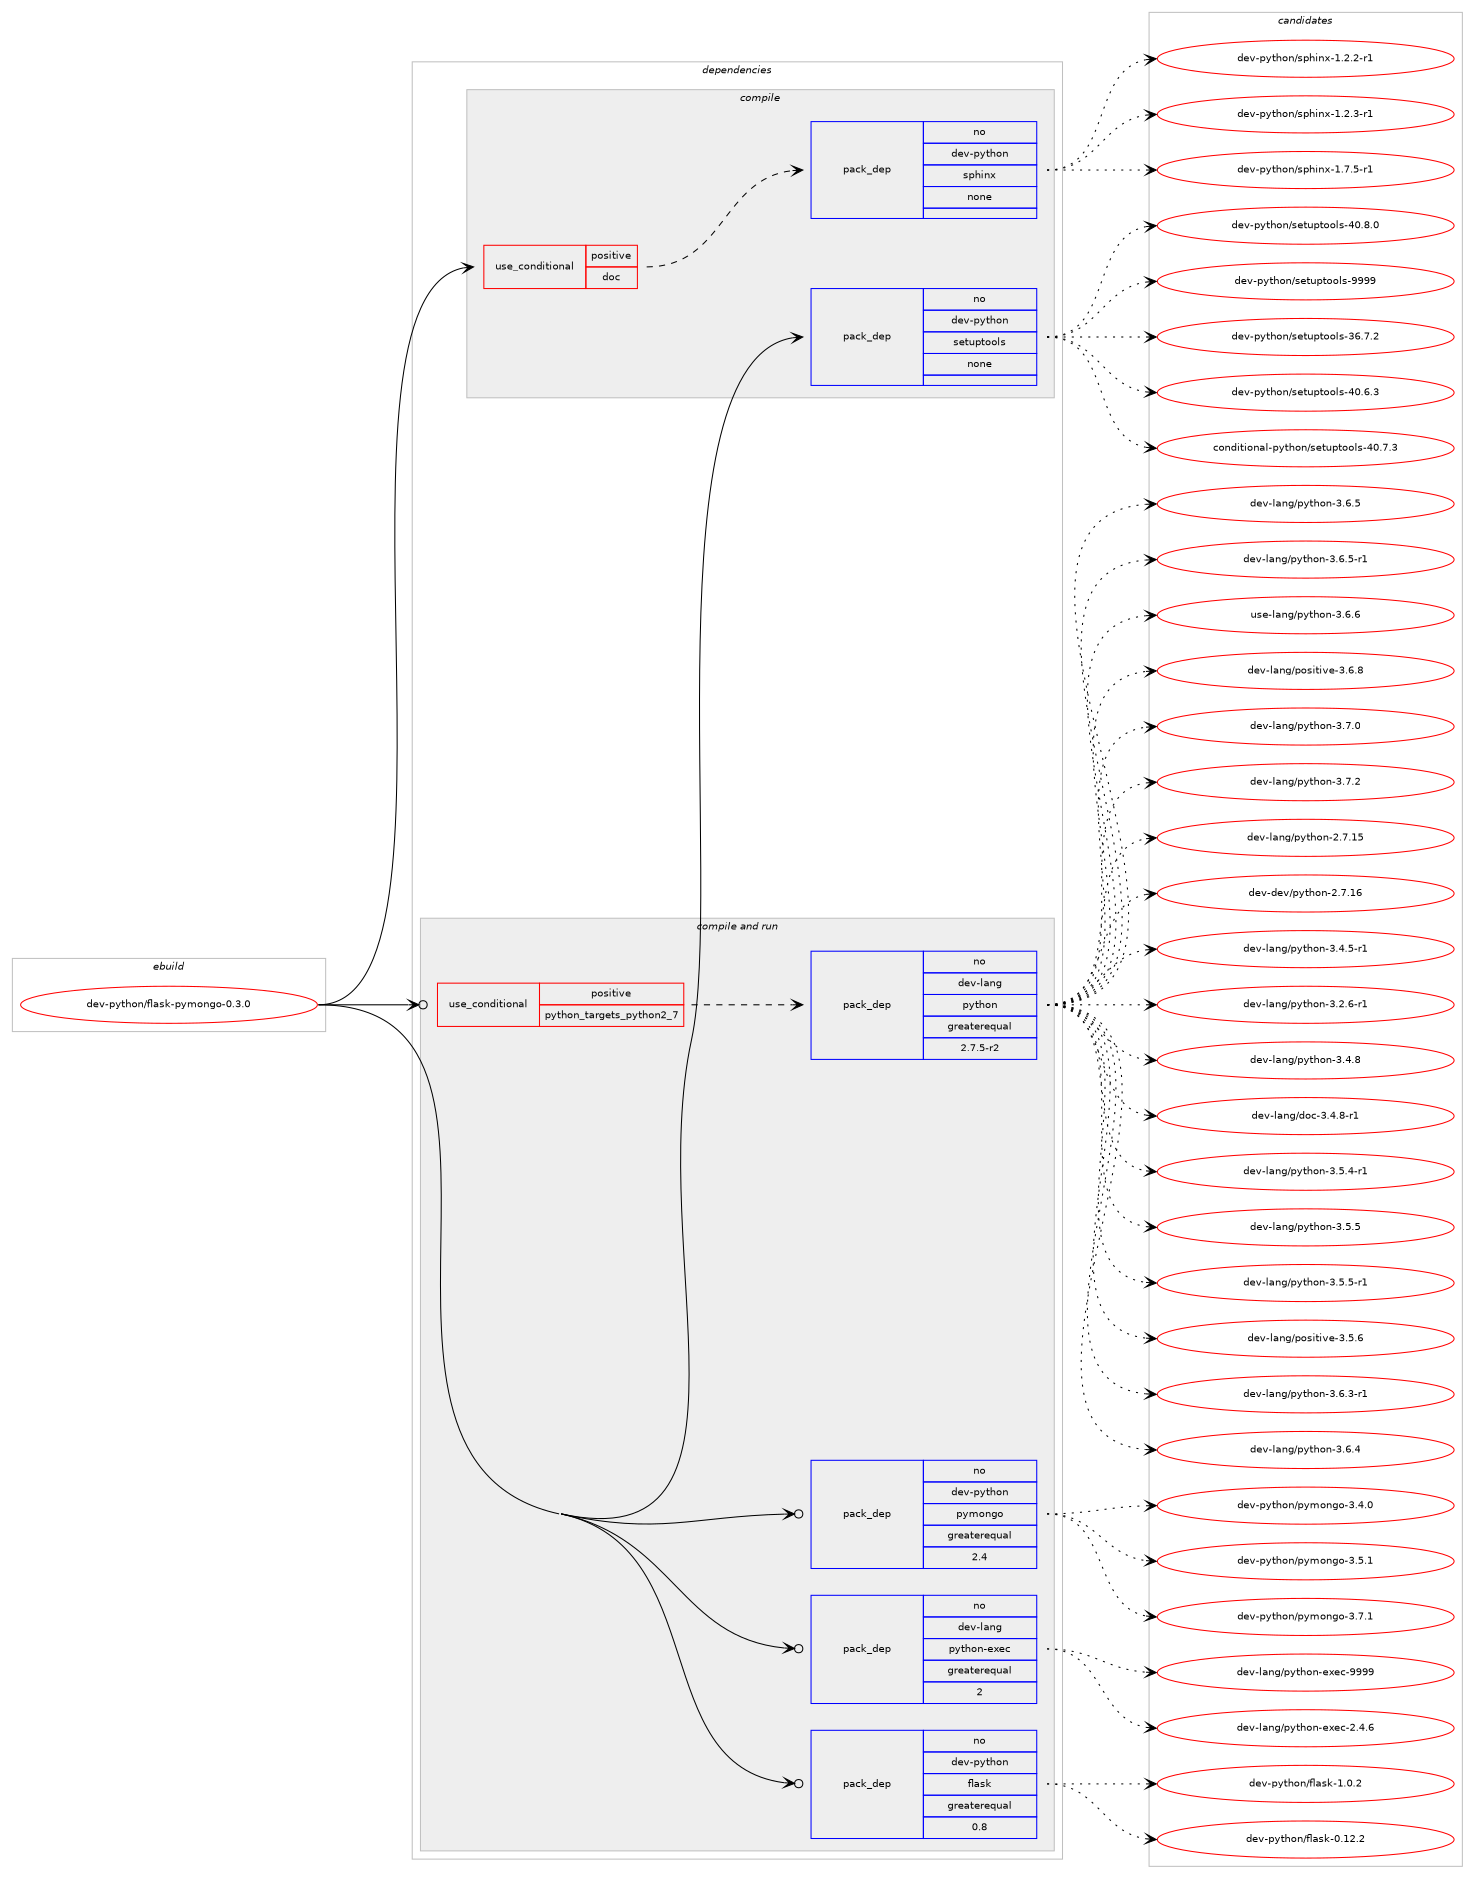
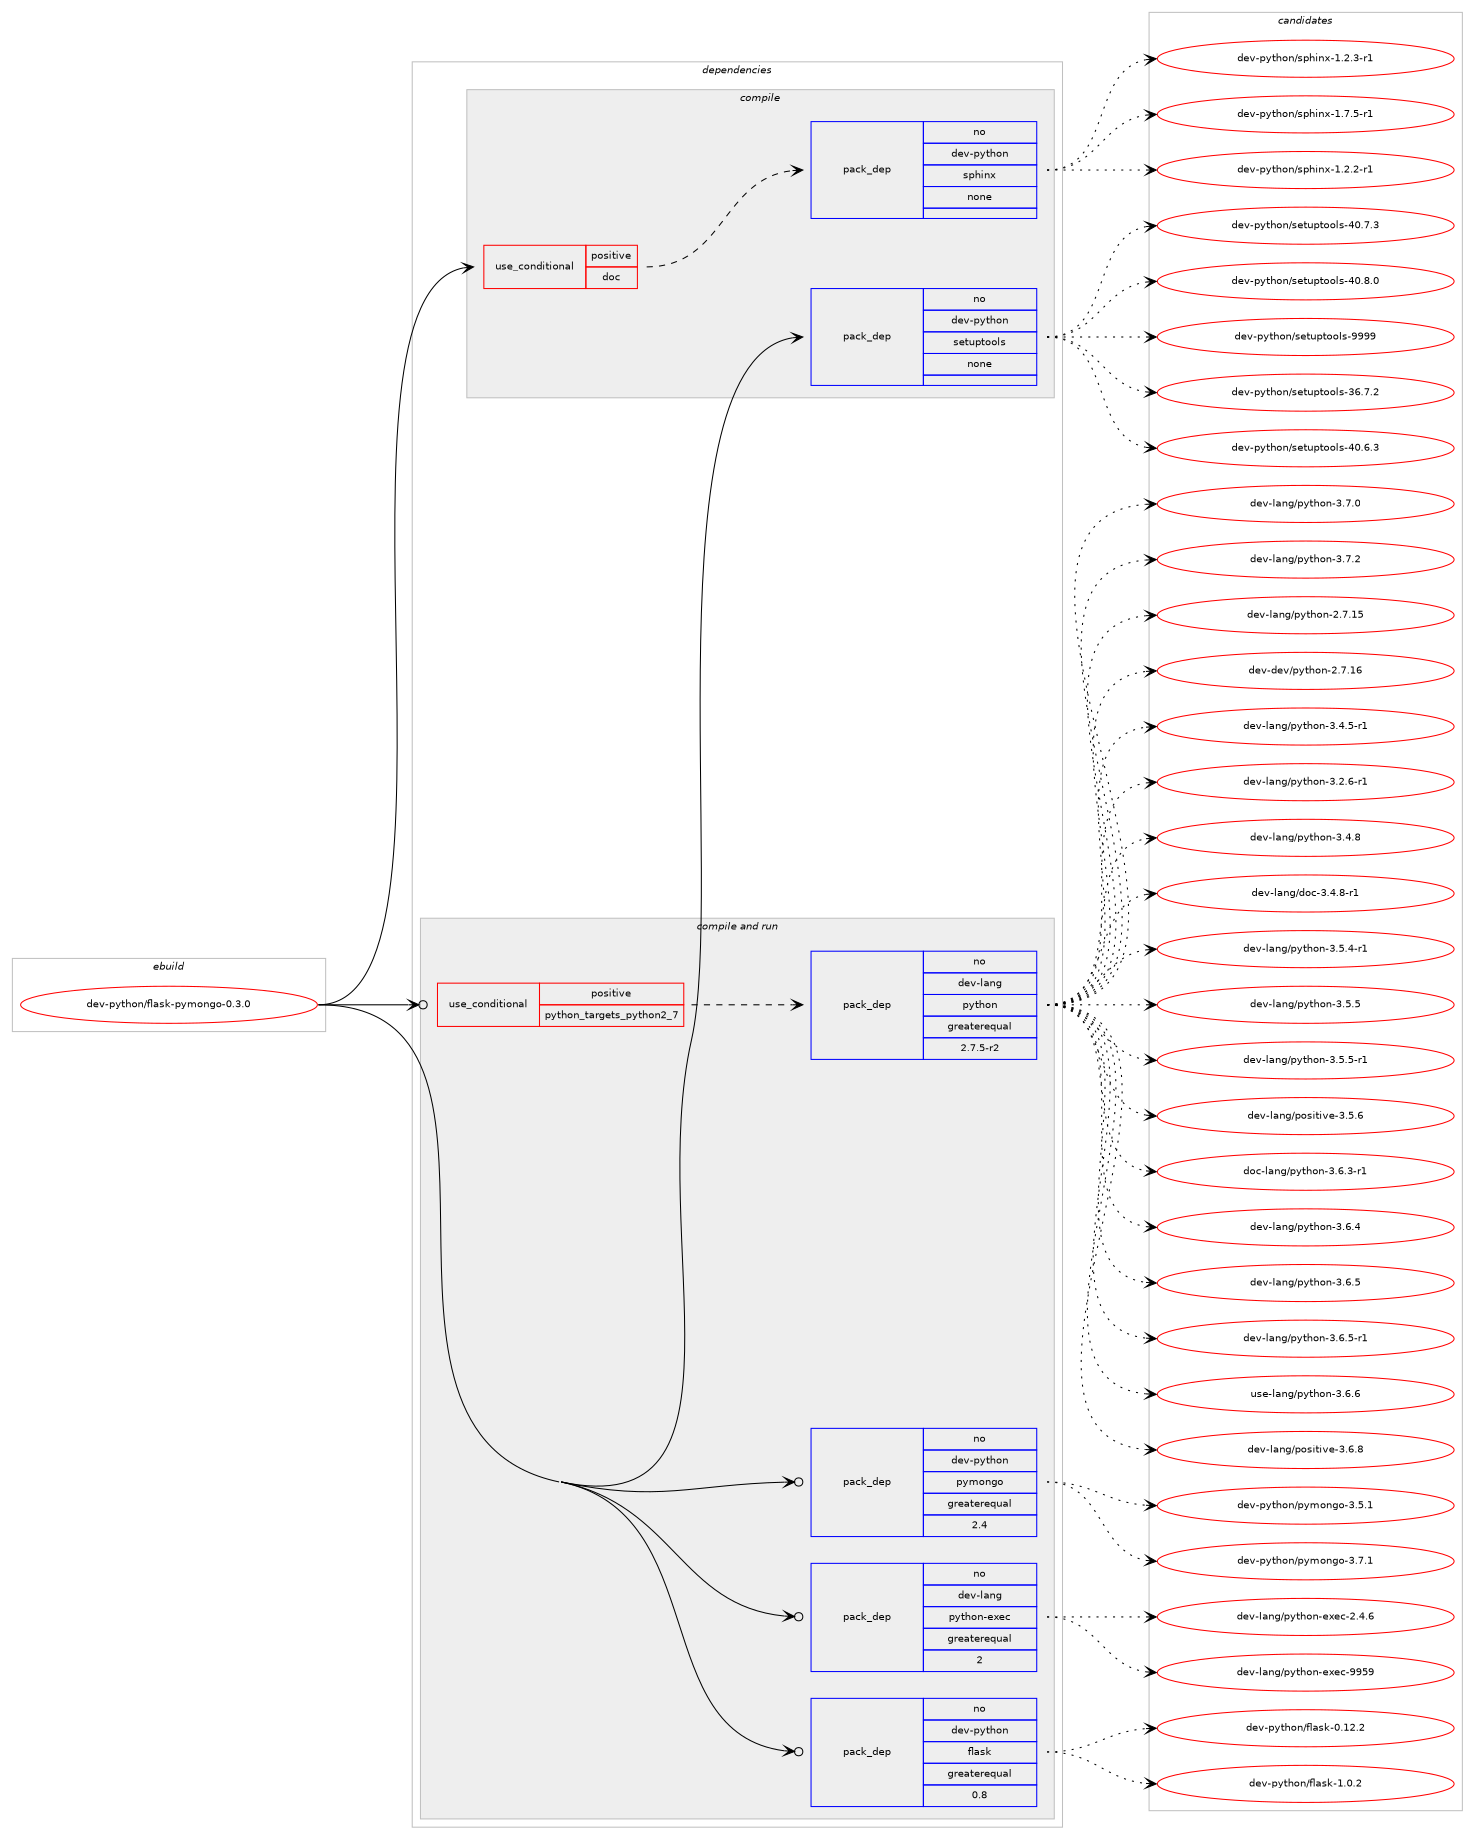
(1306, 448) -> (1306, 226)
(1306, 1394) -> (1306, 1172)
(1306, 1506) -> none
(1306, 1673) -> (1306, 1673)
